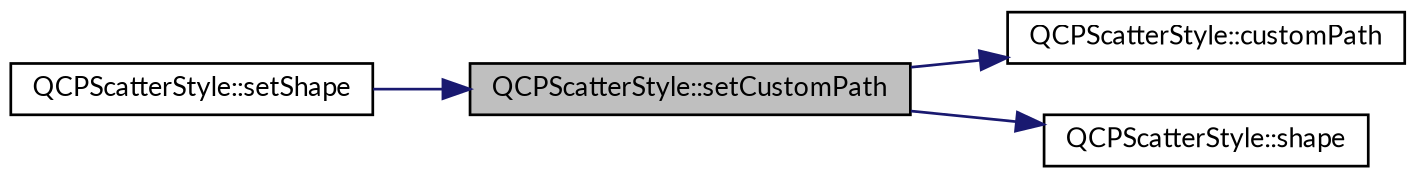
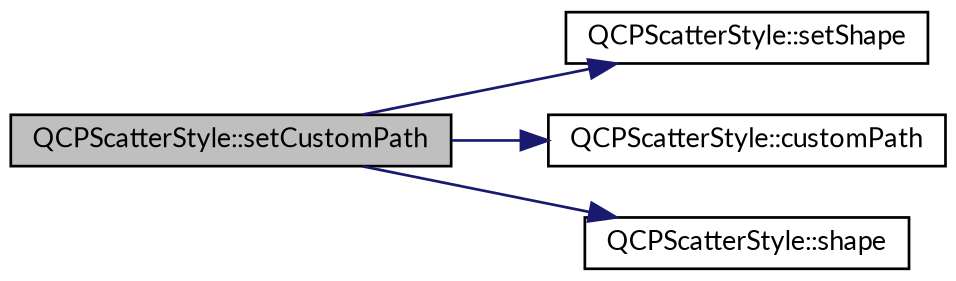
(408, 89) -> (476, 92)
